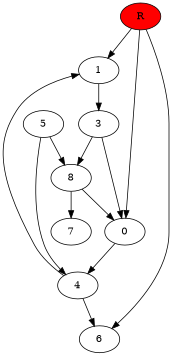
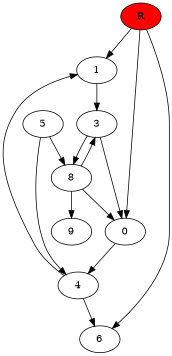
none -> (87, 155)
(71, 232) -> (71, 232)
